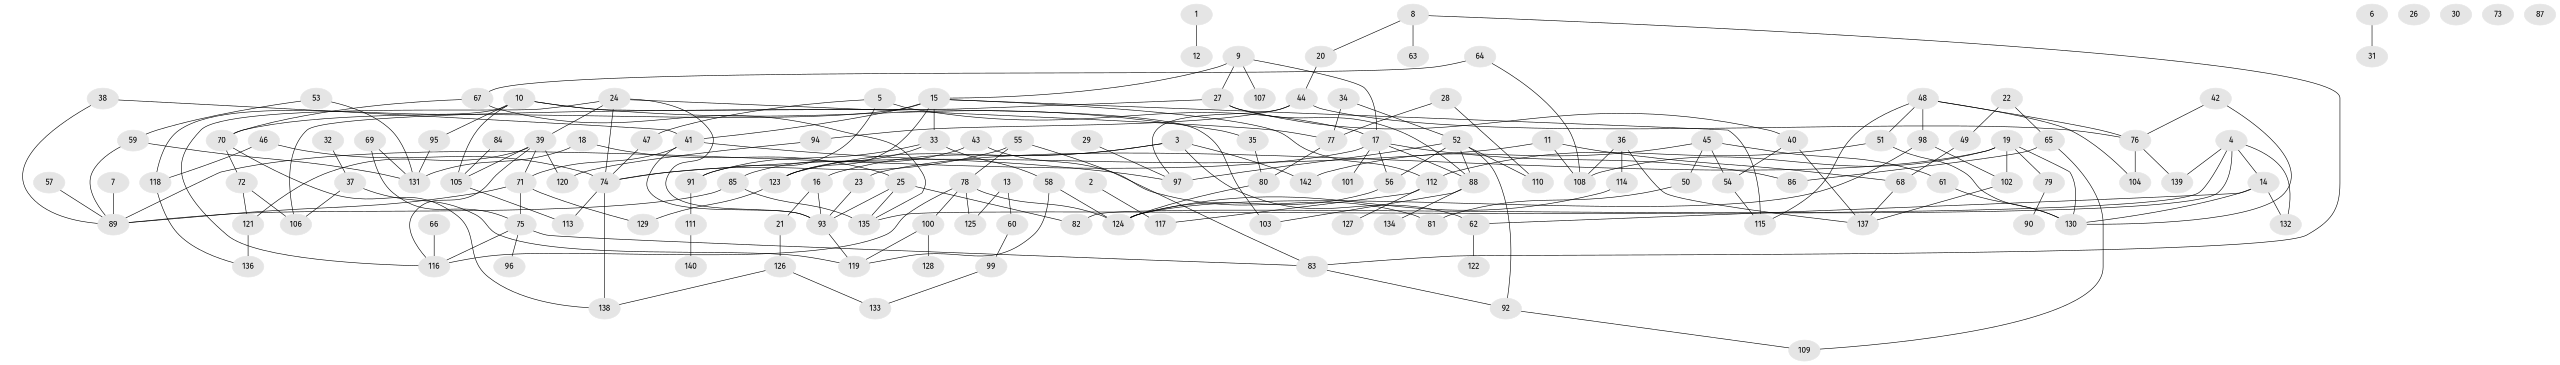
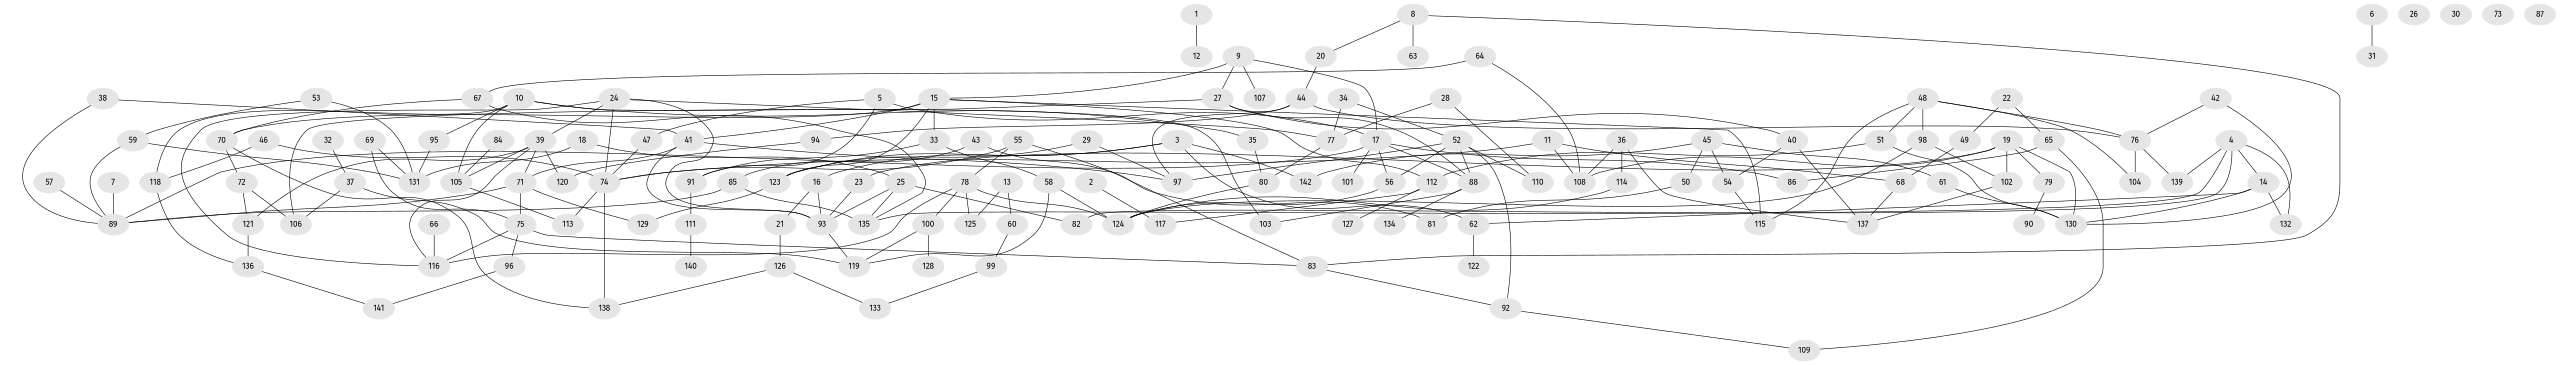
(854, 161) -> (929, 157)
none -> (379, 309)
